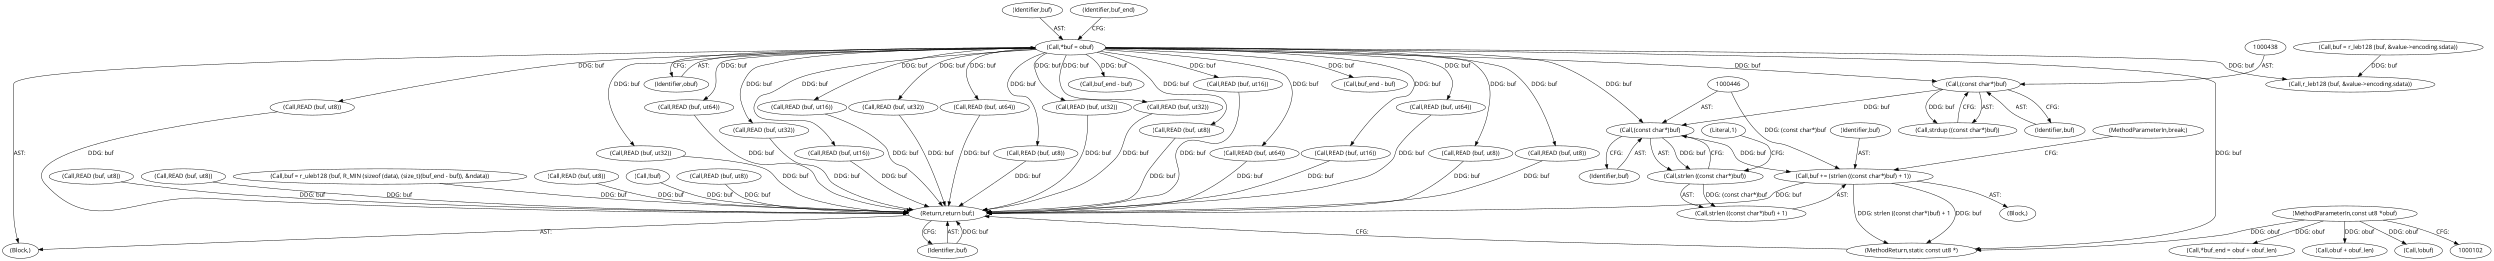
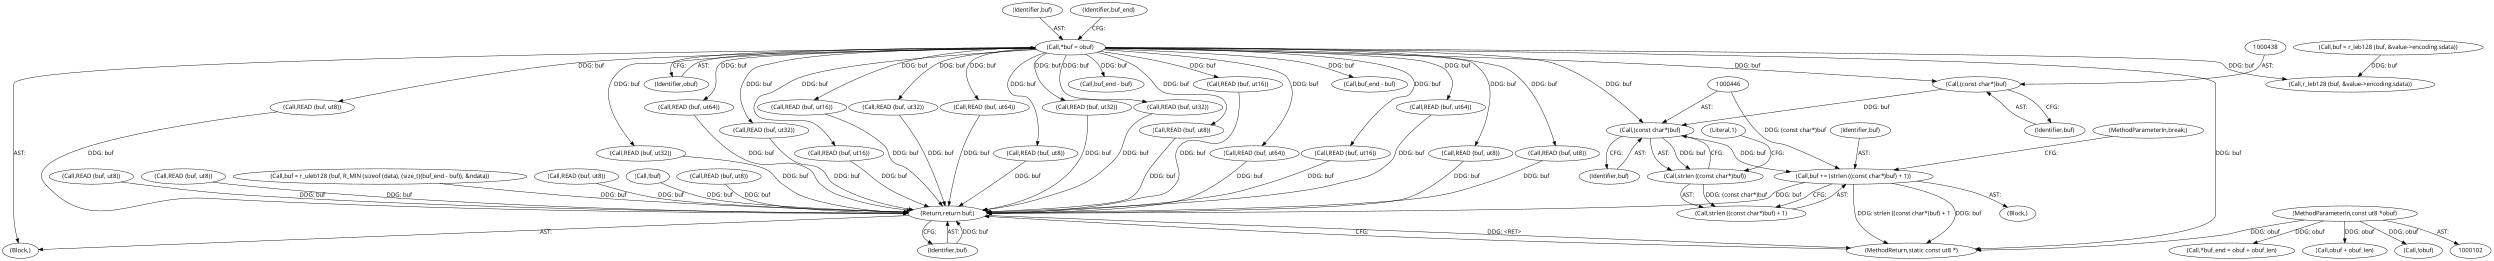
(1958, 130) -> none
none -> (1807, 196)
none -> (1416, 232)
(2444, 232) -> (2444, 232)
